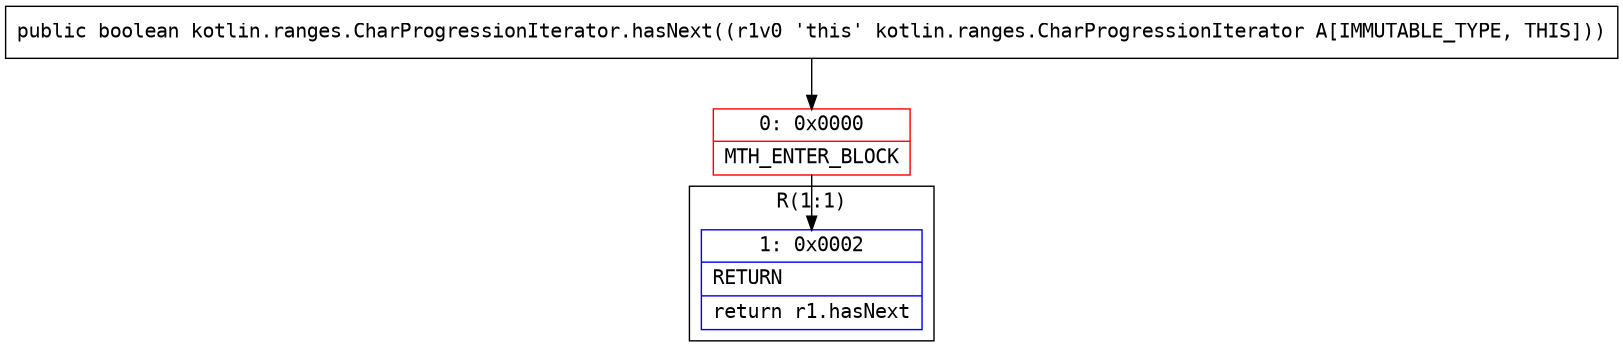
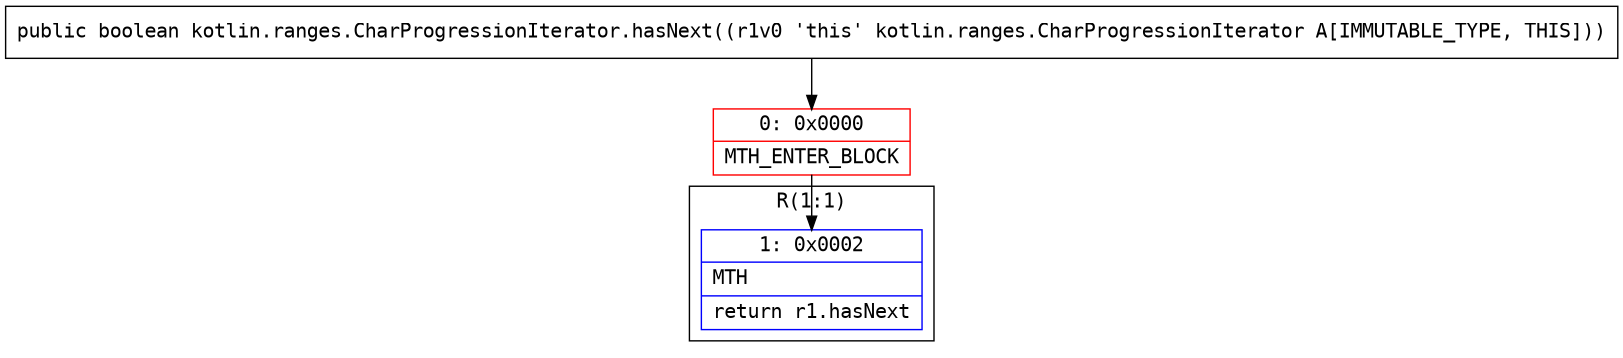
(748, 278) -> (730, 278)
